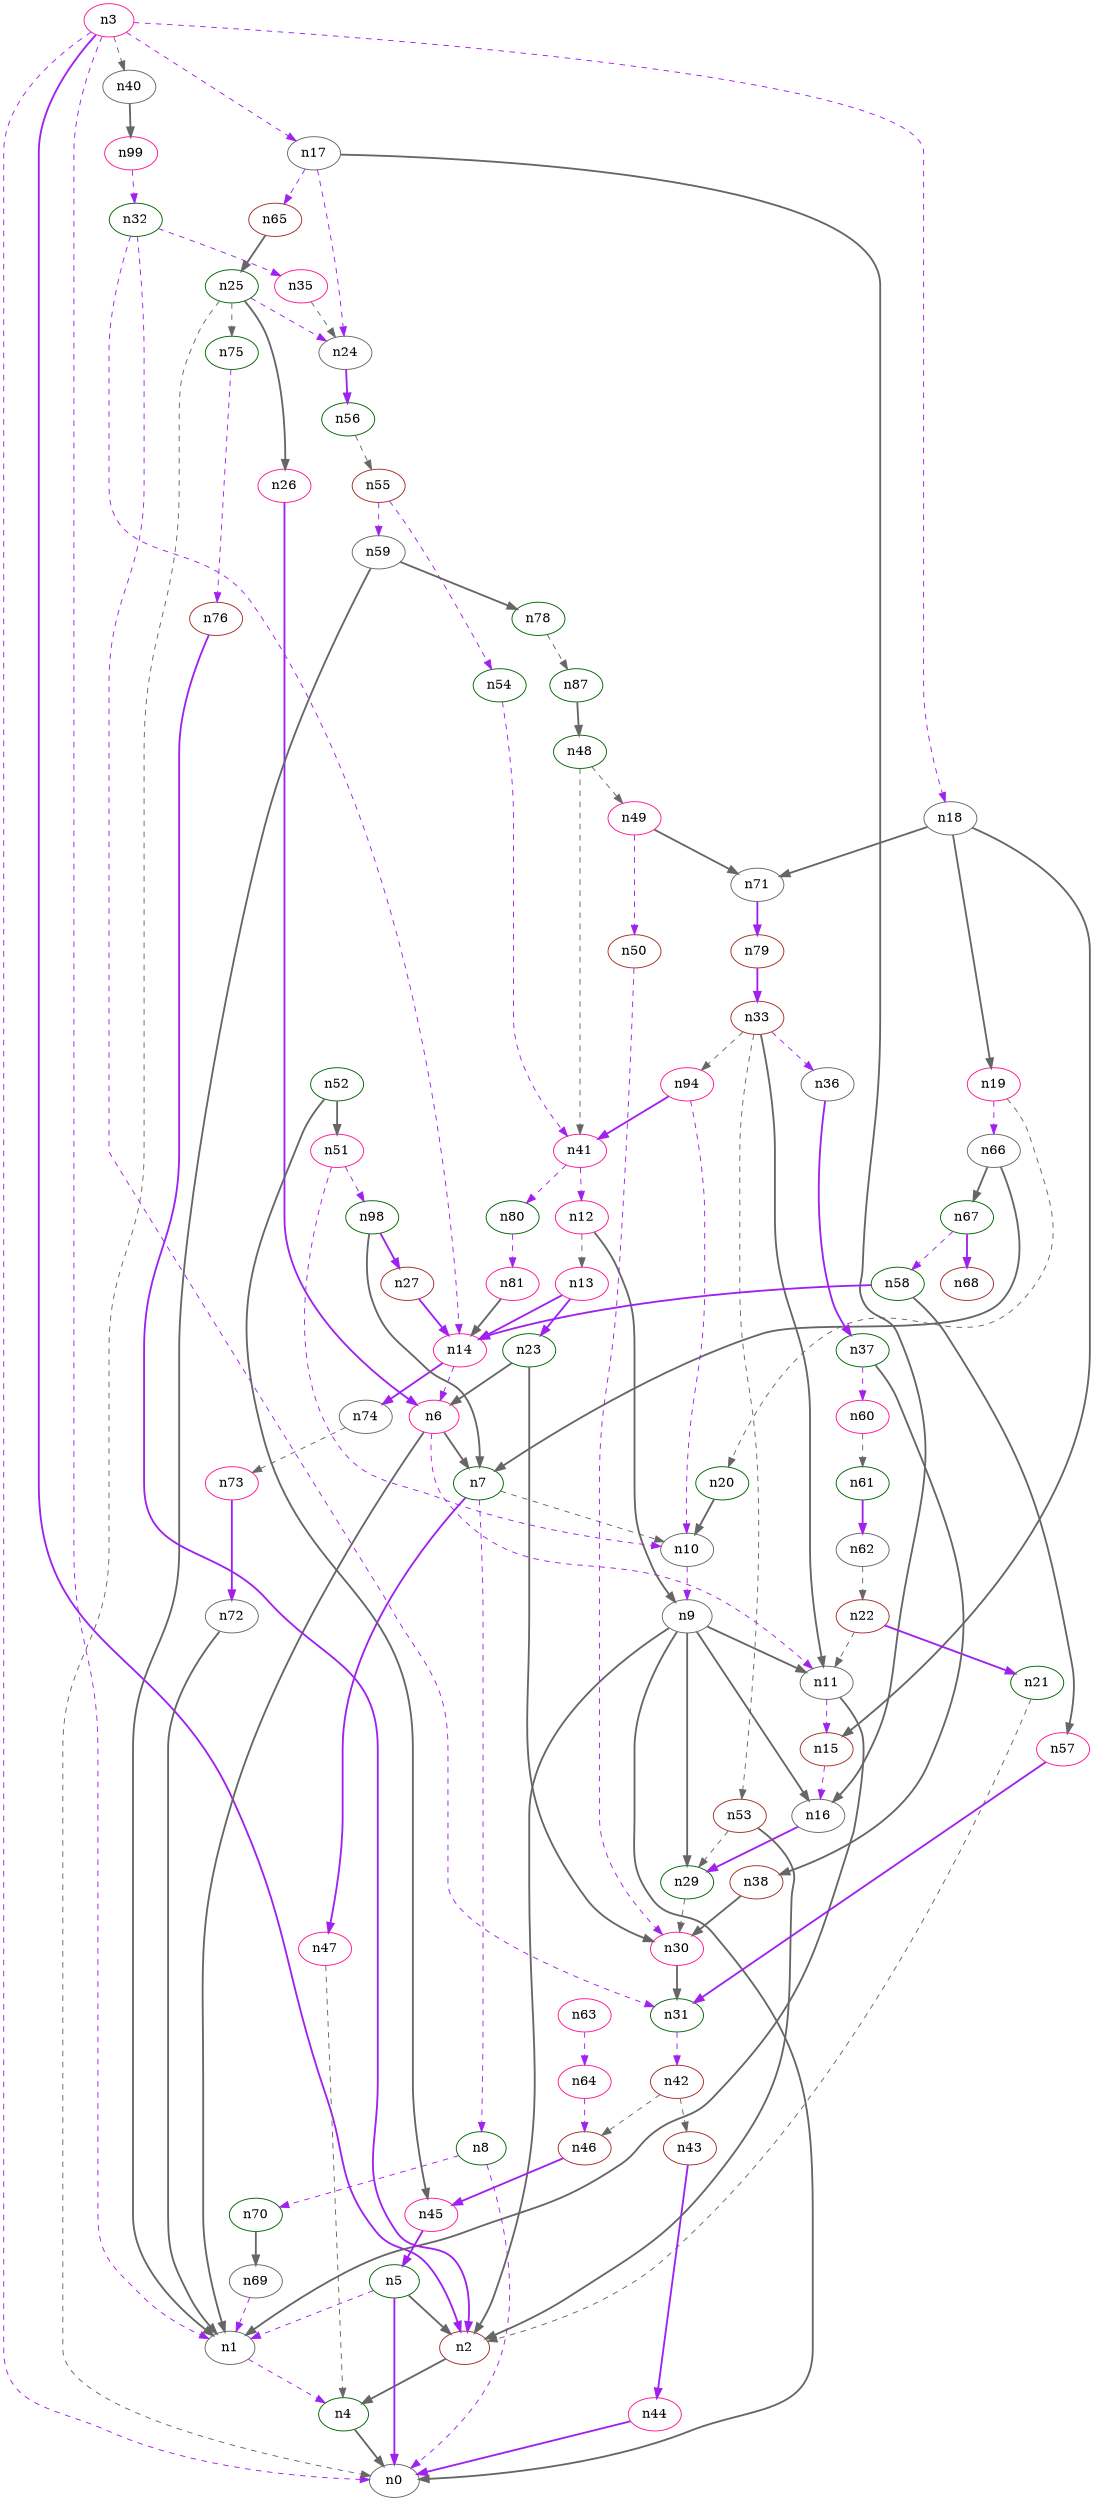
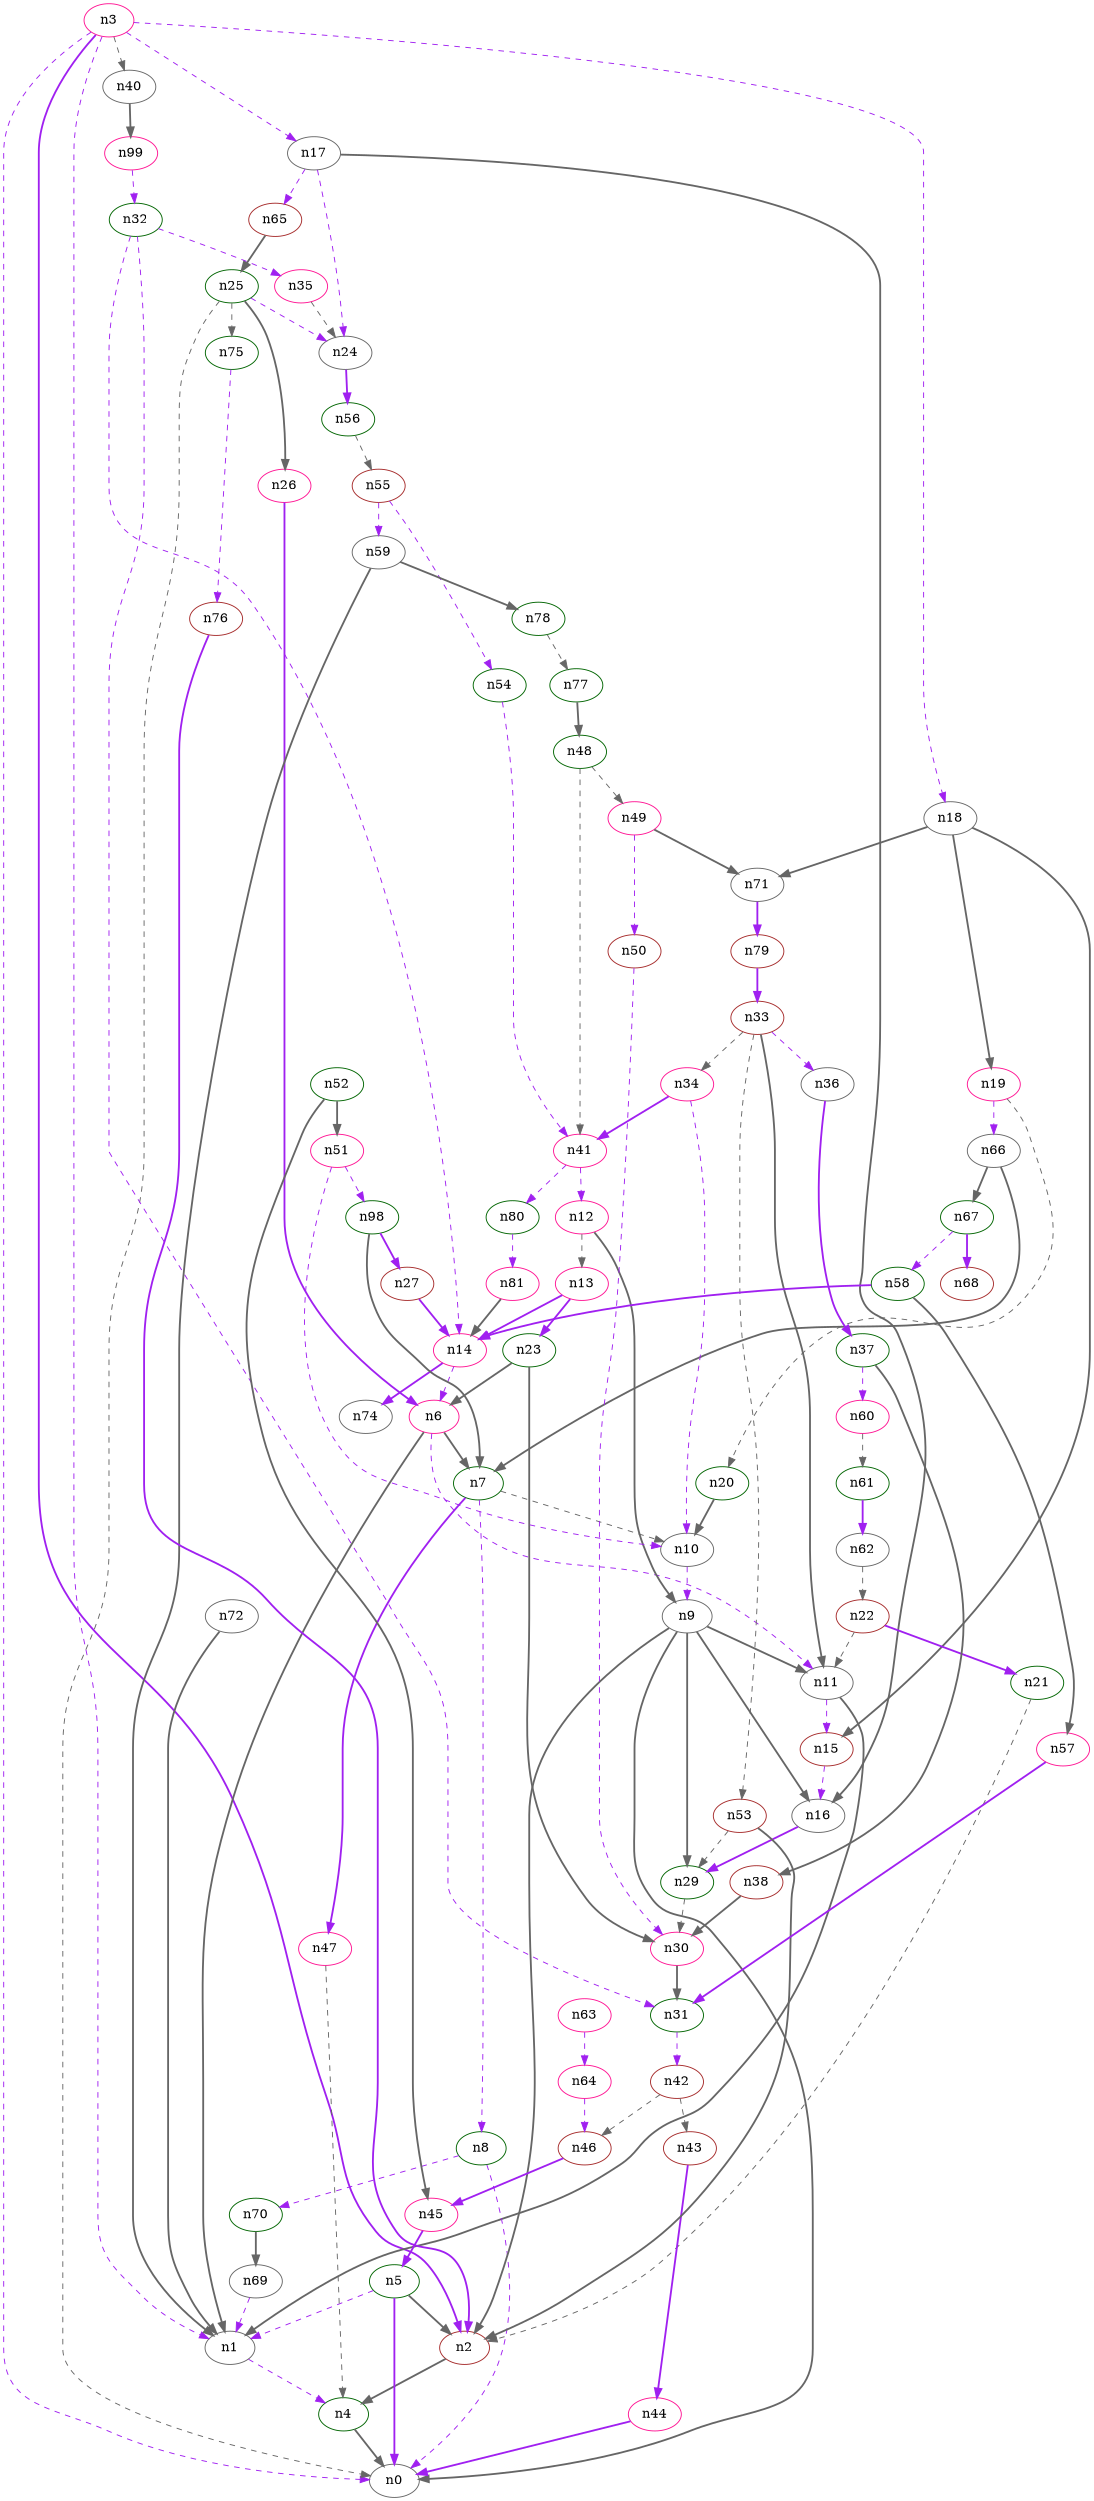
(576, 685) -> (576, 685)
(687, 1084) -> (687, 1084)
(232, 1483) -> none
